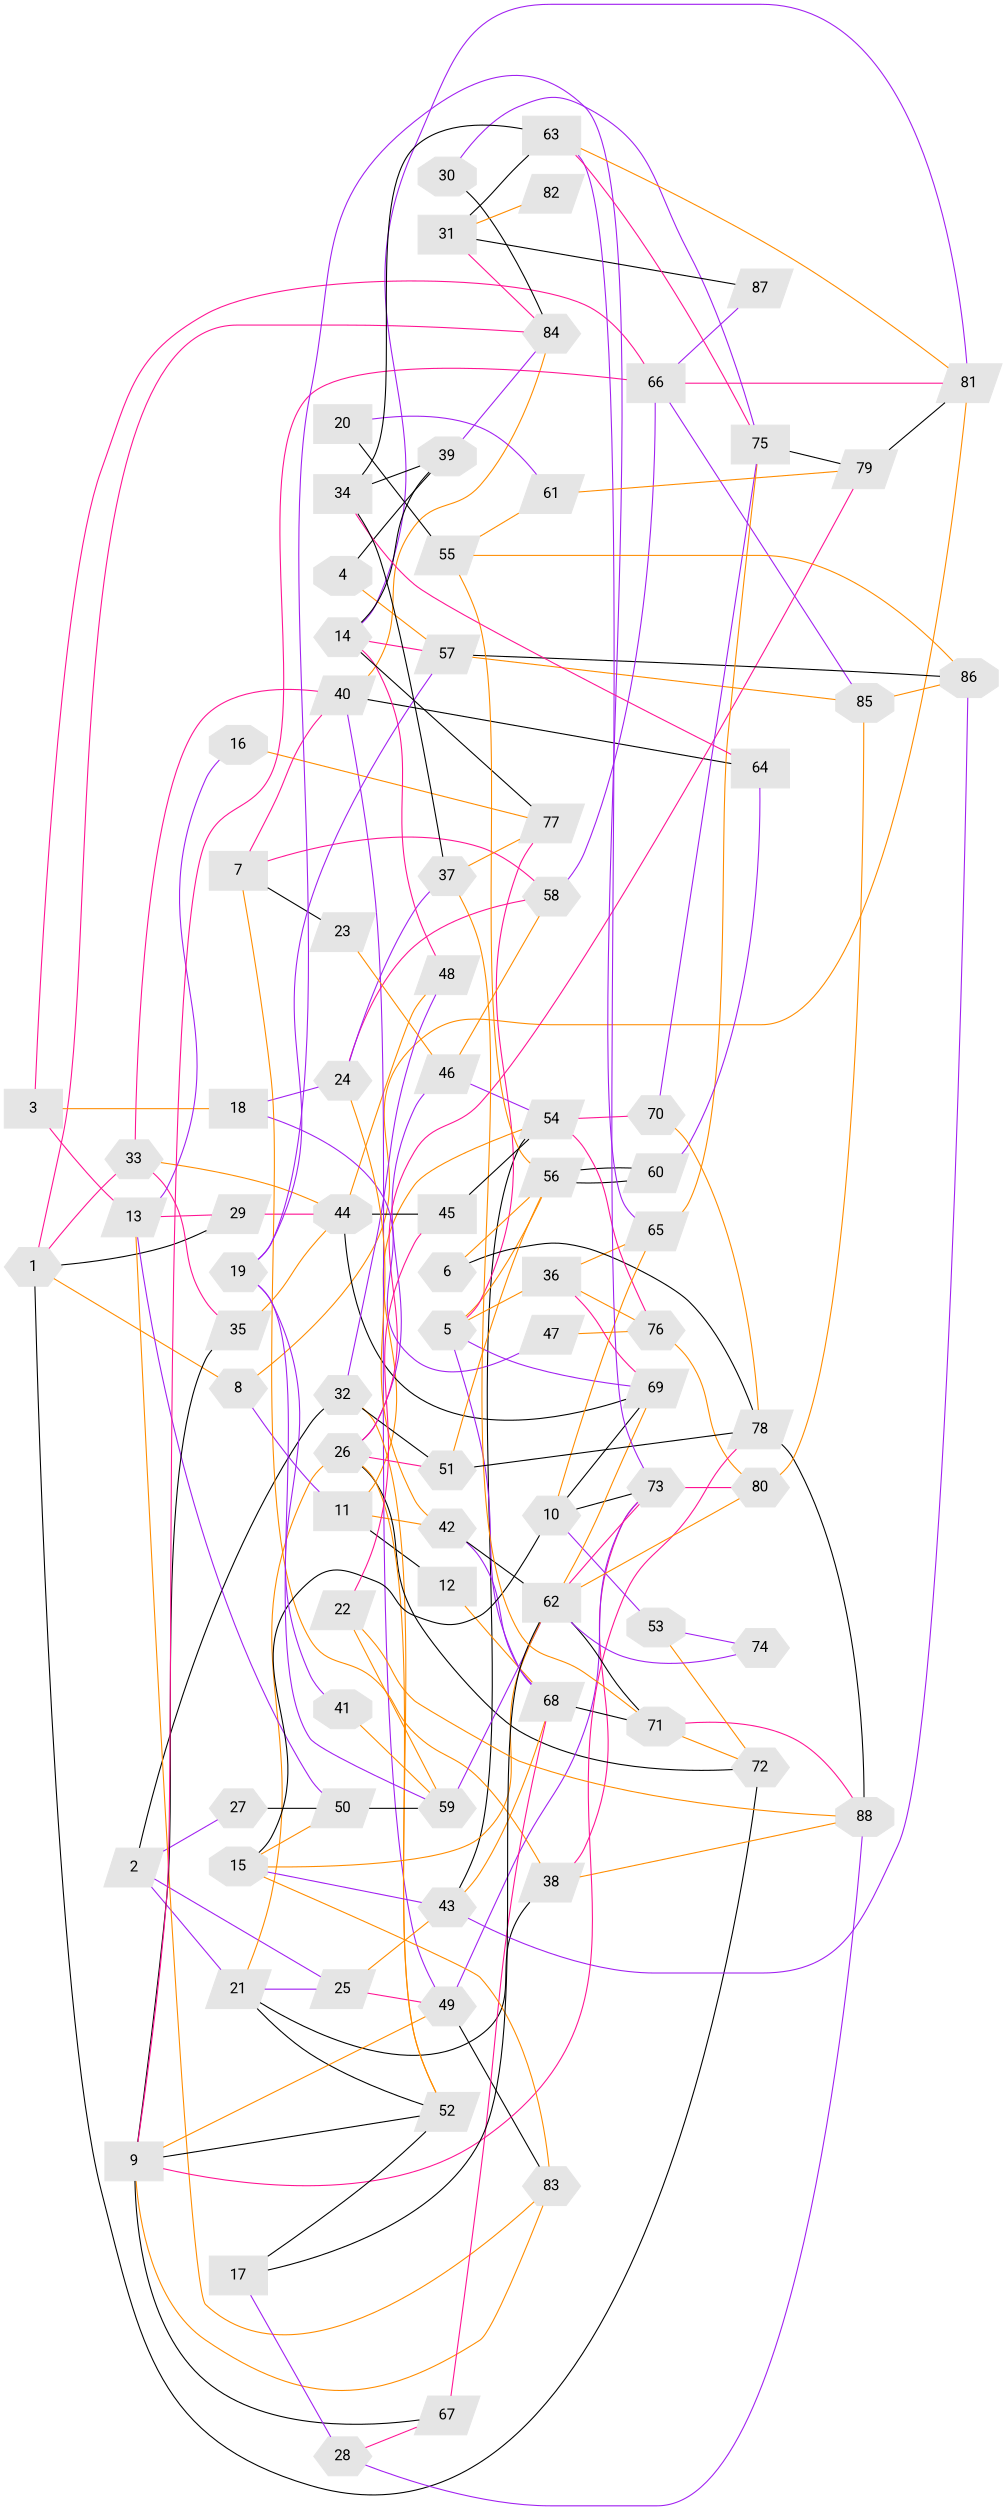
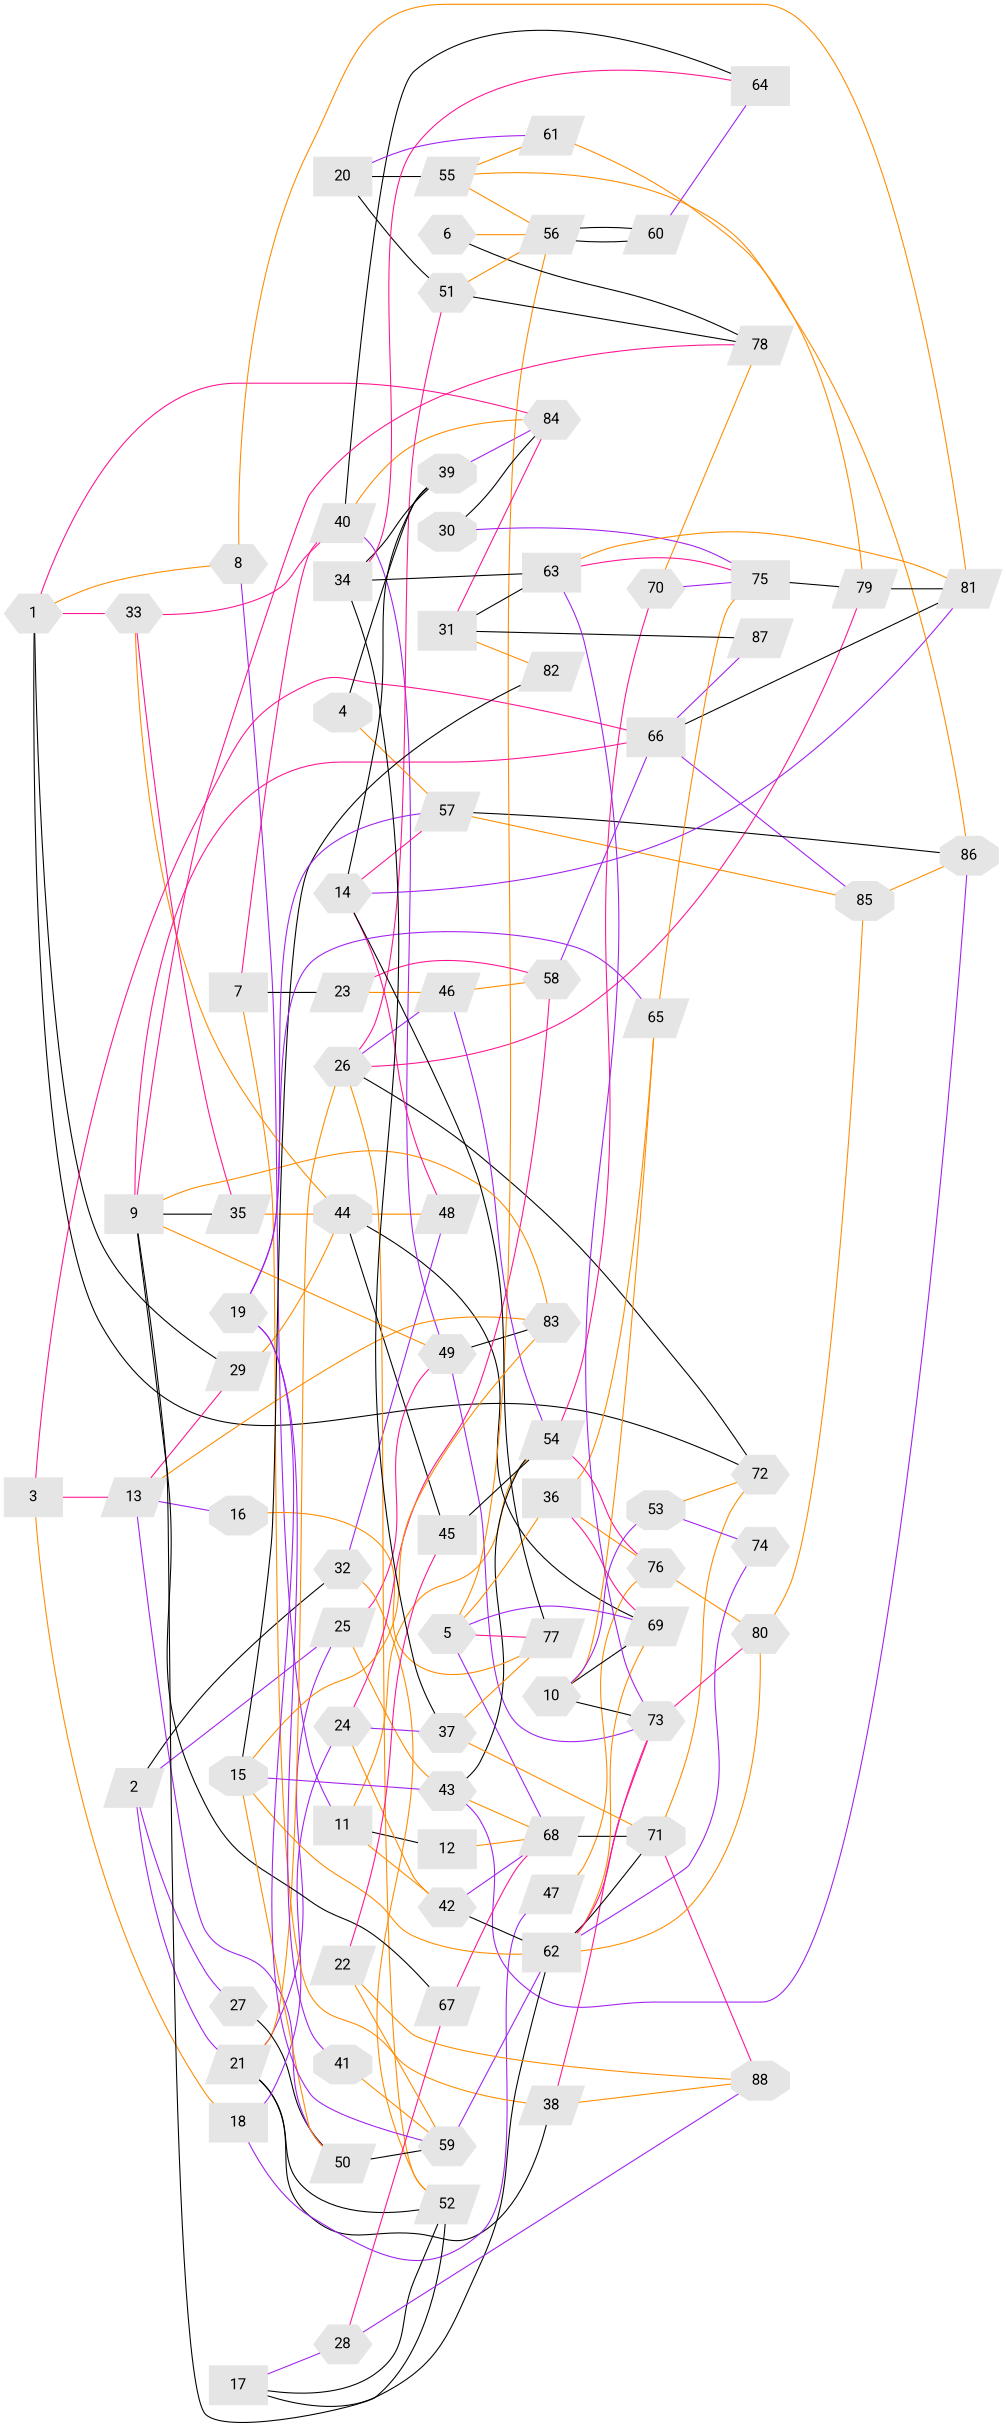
(814, 383) -> (812, 664)
(412, 837) -> (451, 961)
(290, 1214) -> (297, 1304)
(400, 1436) -> (397, 244)
(311, 1581) -> (293, 965)
(847, 1615) -> none
